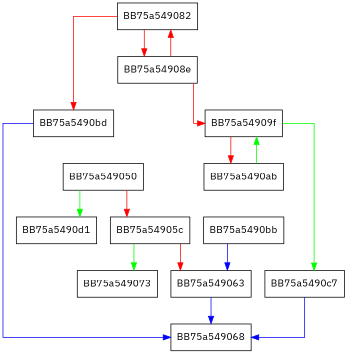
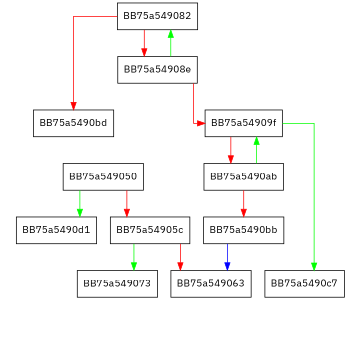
(171, 47) -> (171, 47)
none -> (244, 200)
(211, 337) -> none
